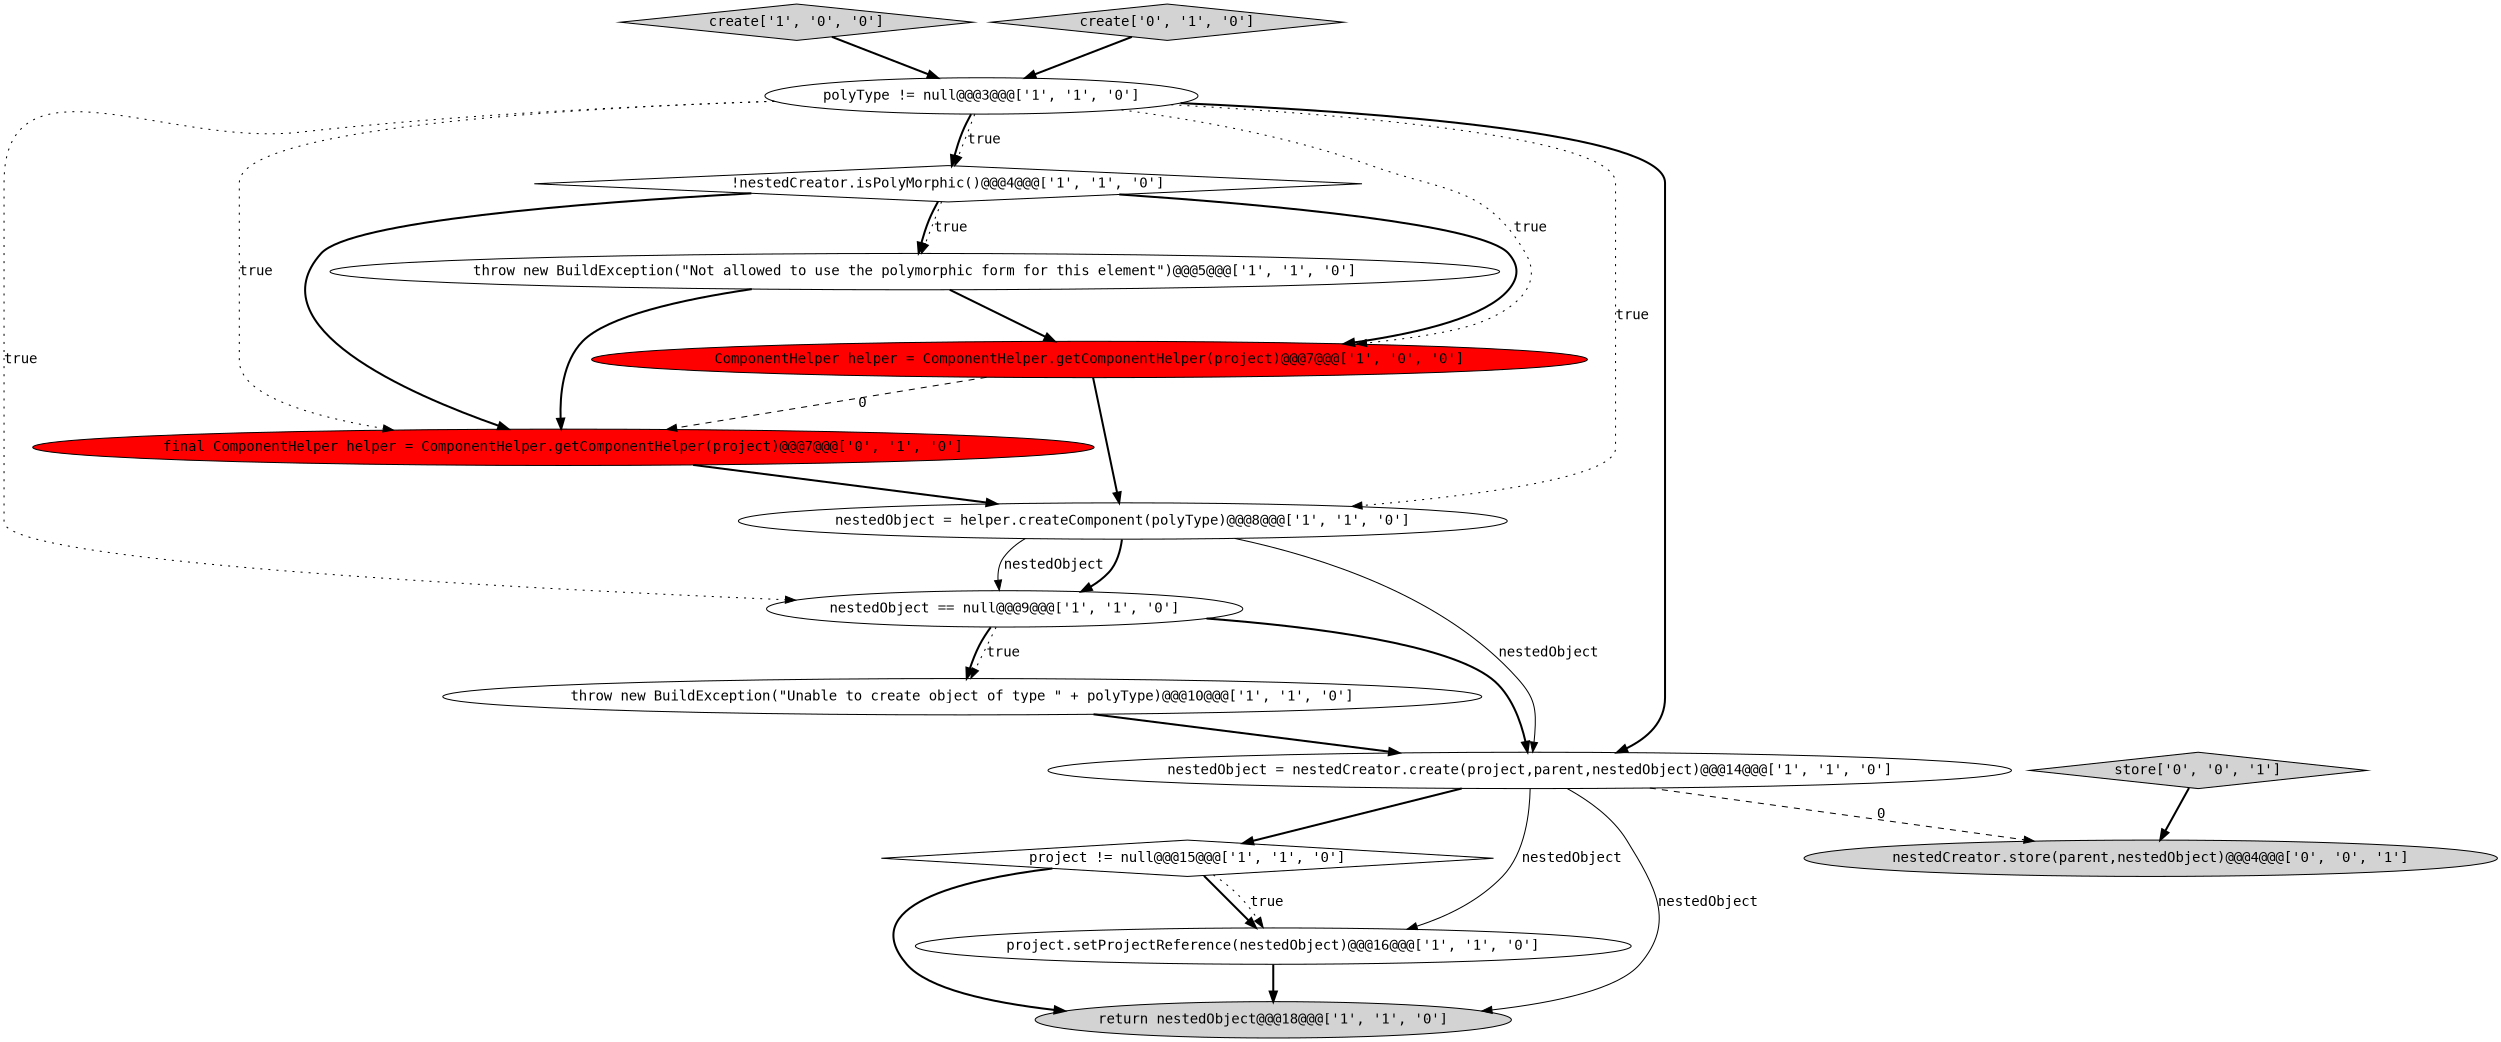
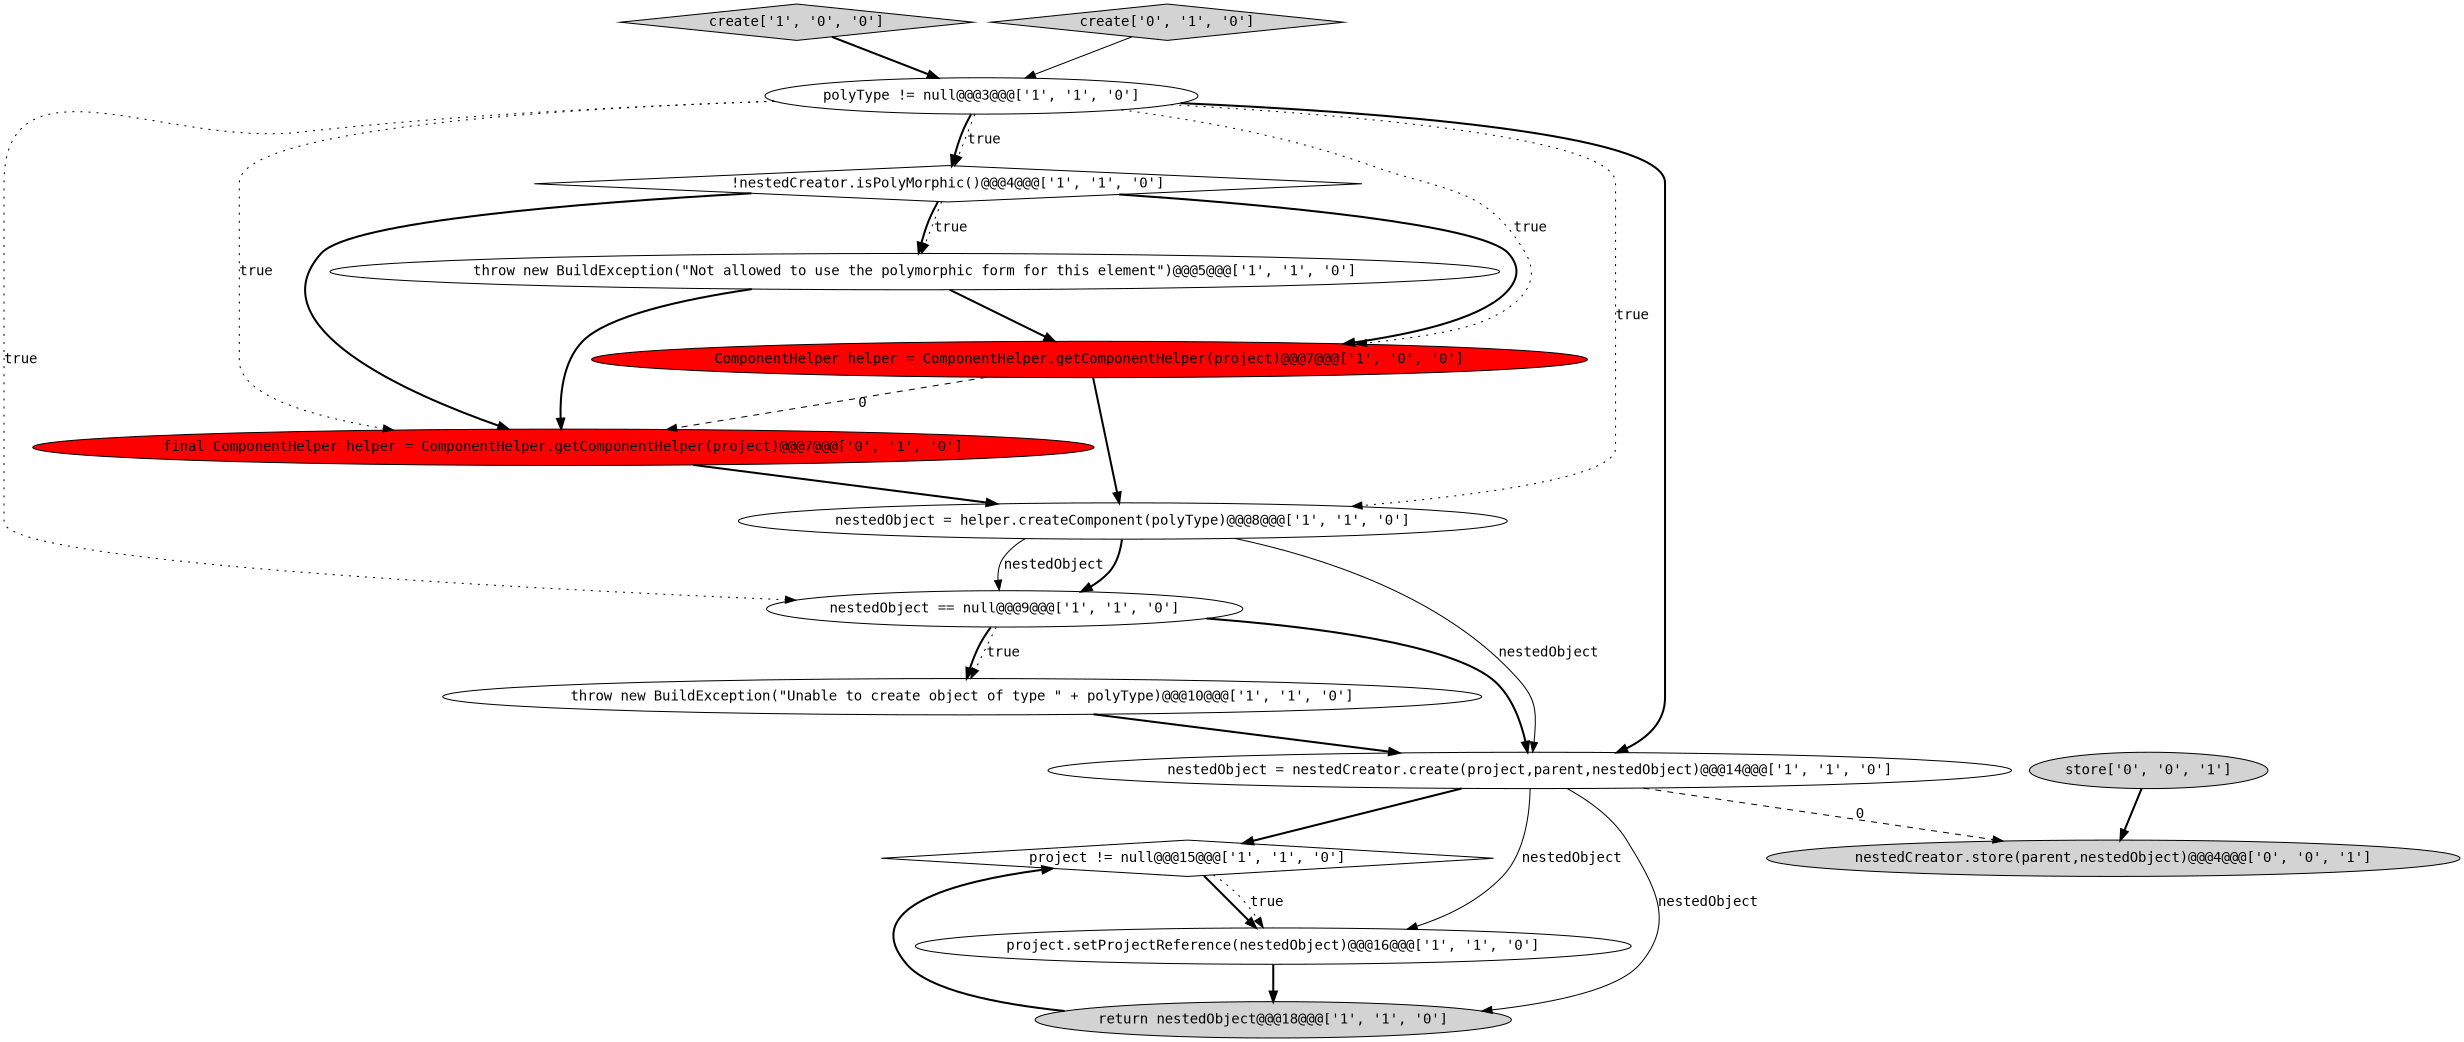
(1083, 56) -> (1083, 56)
(2198, 770) -> (2149, 770)
(895, 939) -> (897, 949)
